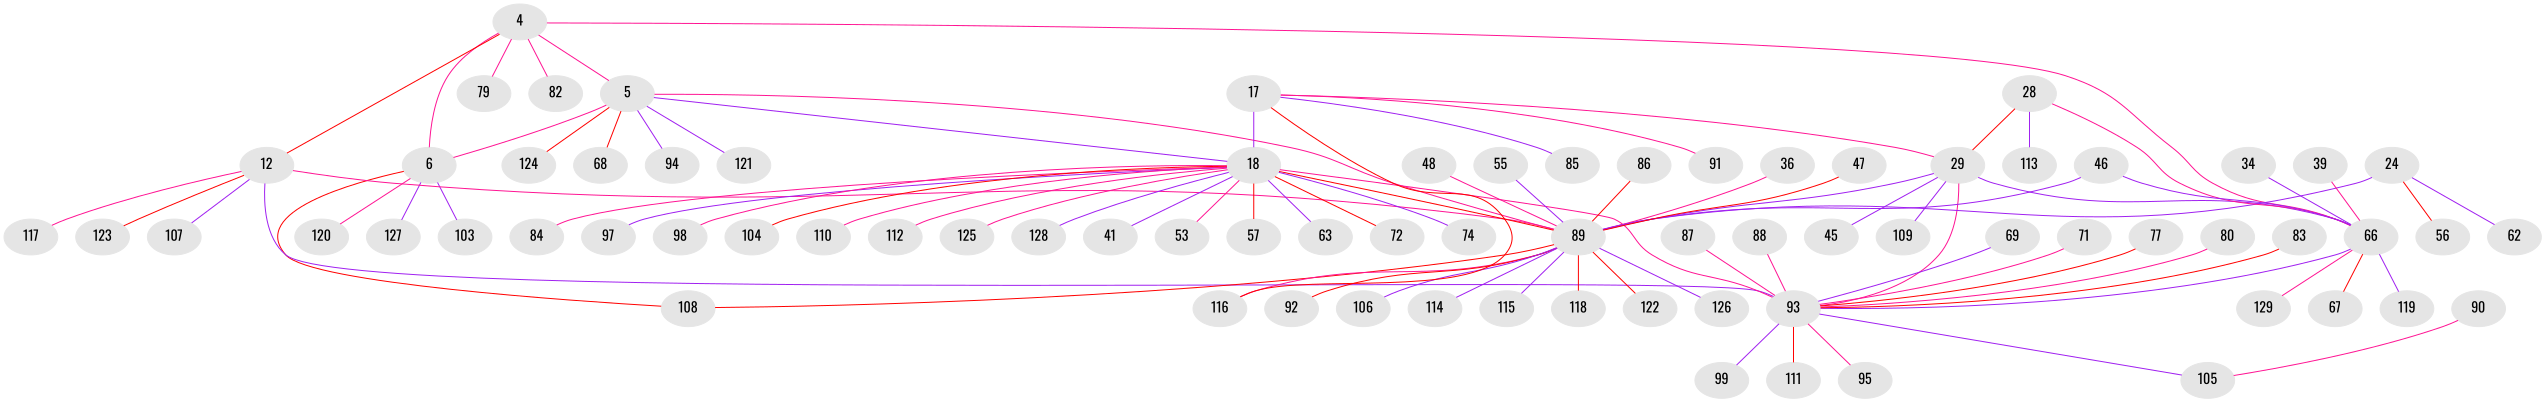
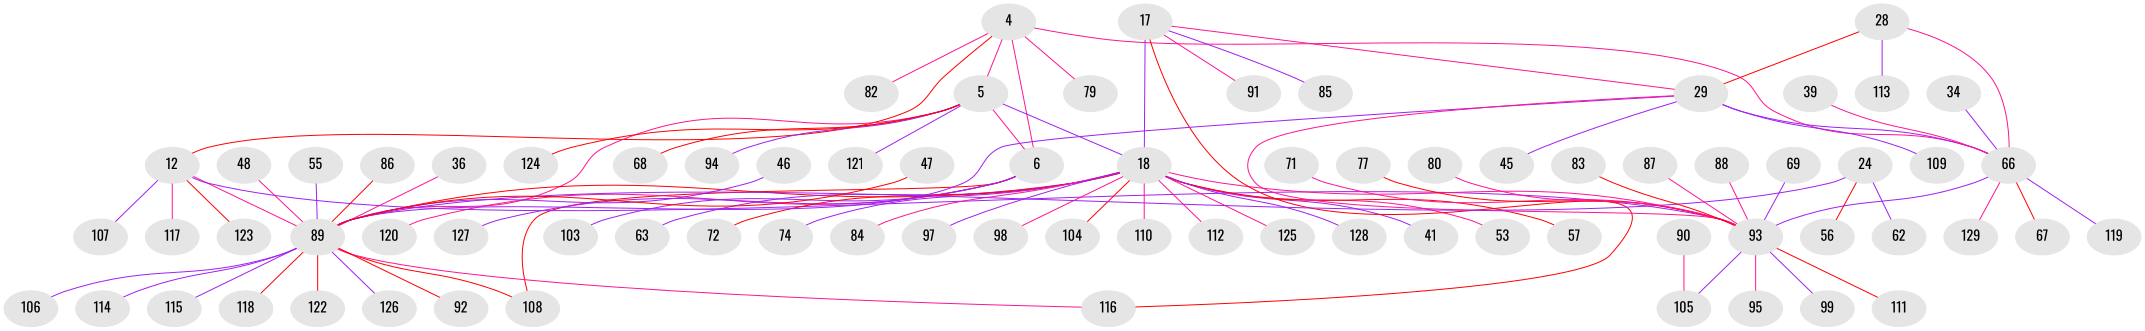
(2191, 195) -> none
